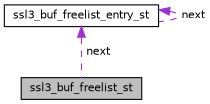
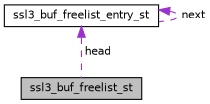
(97, 52) -> (97, 52)
